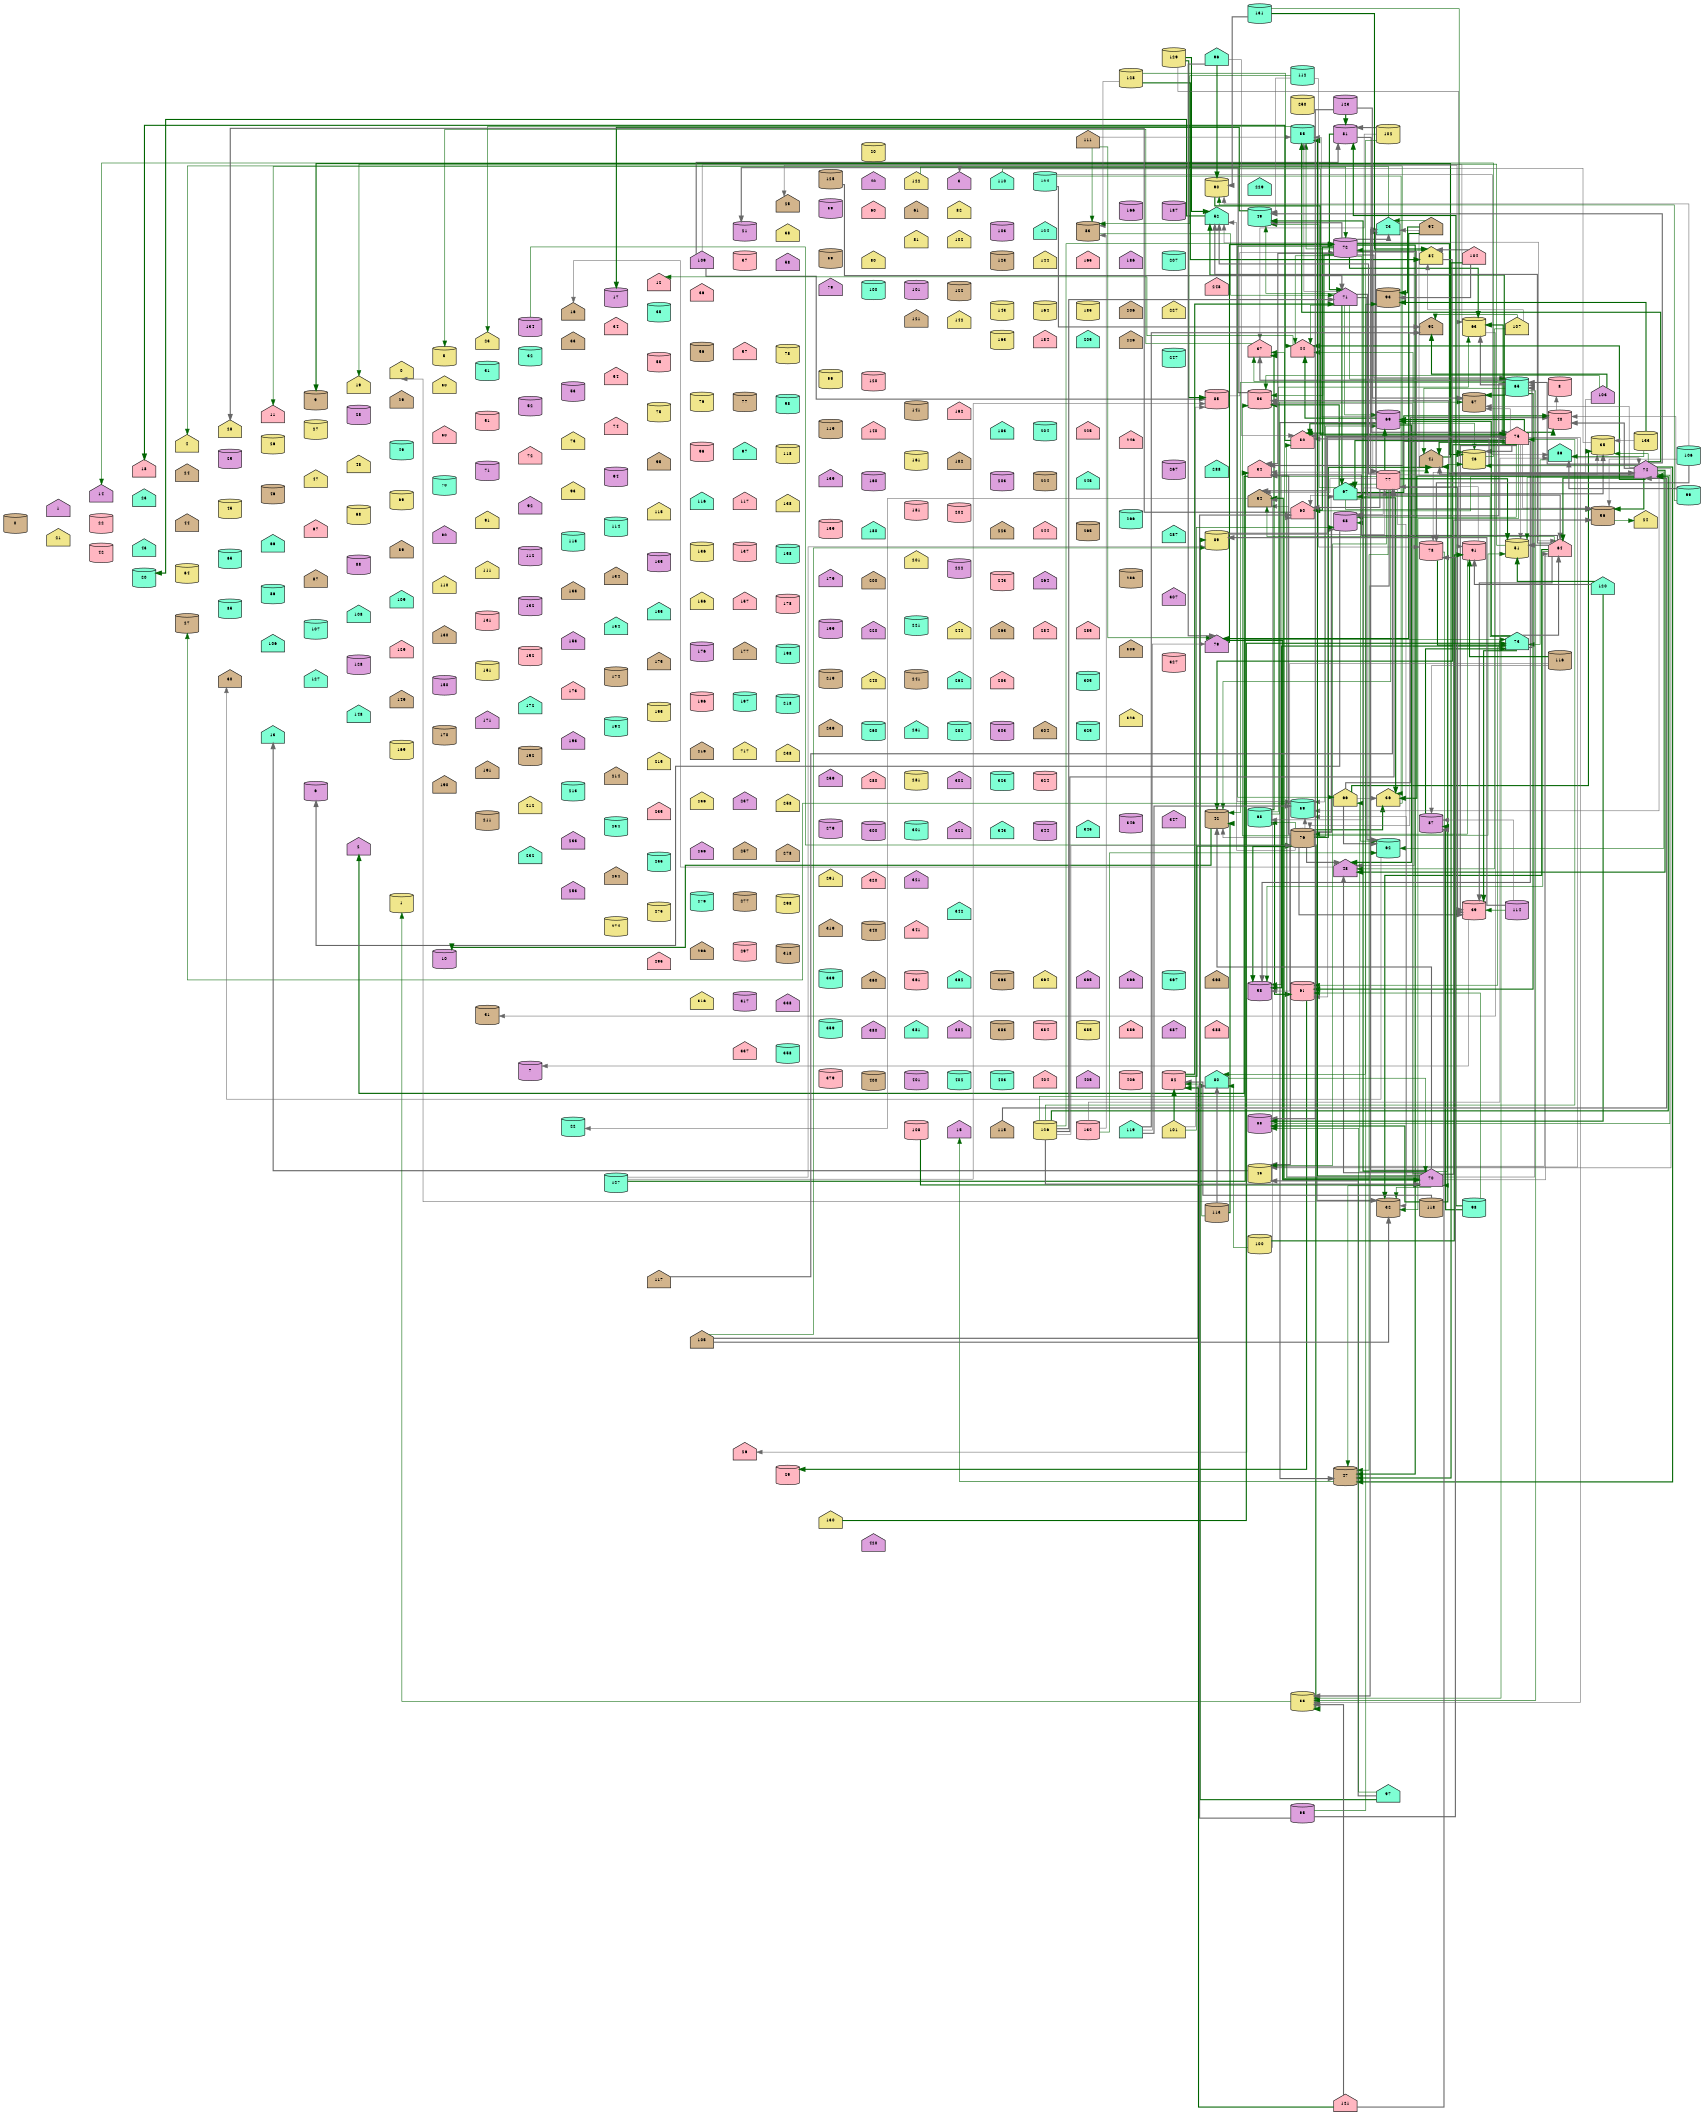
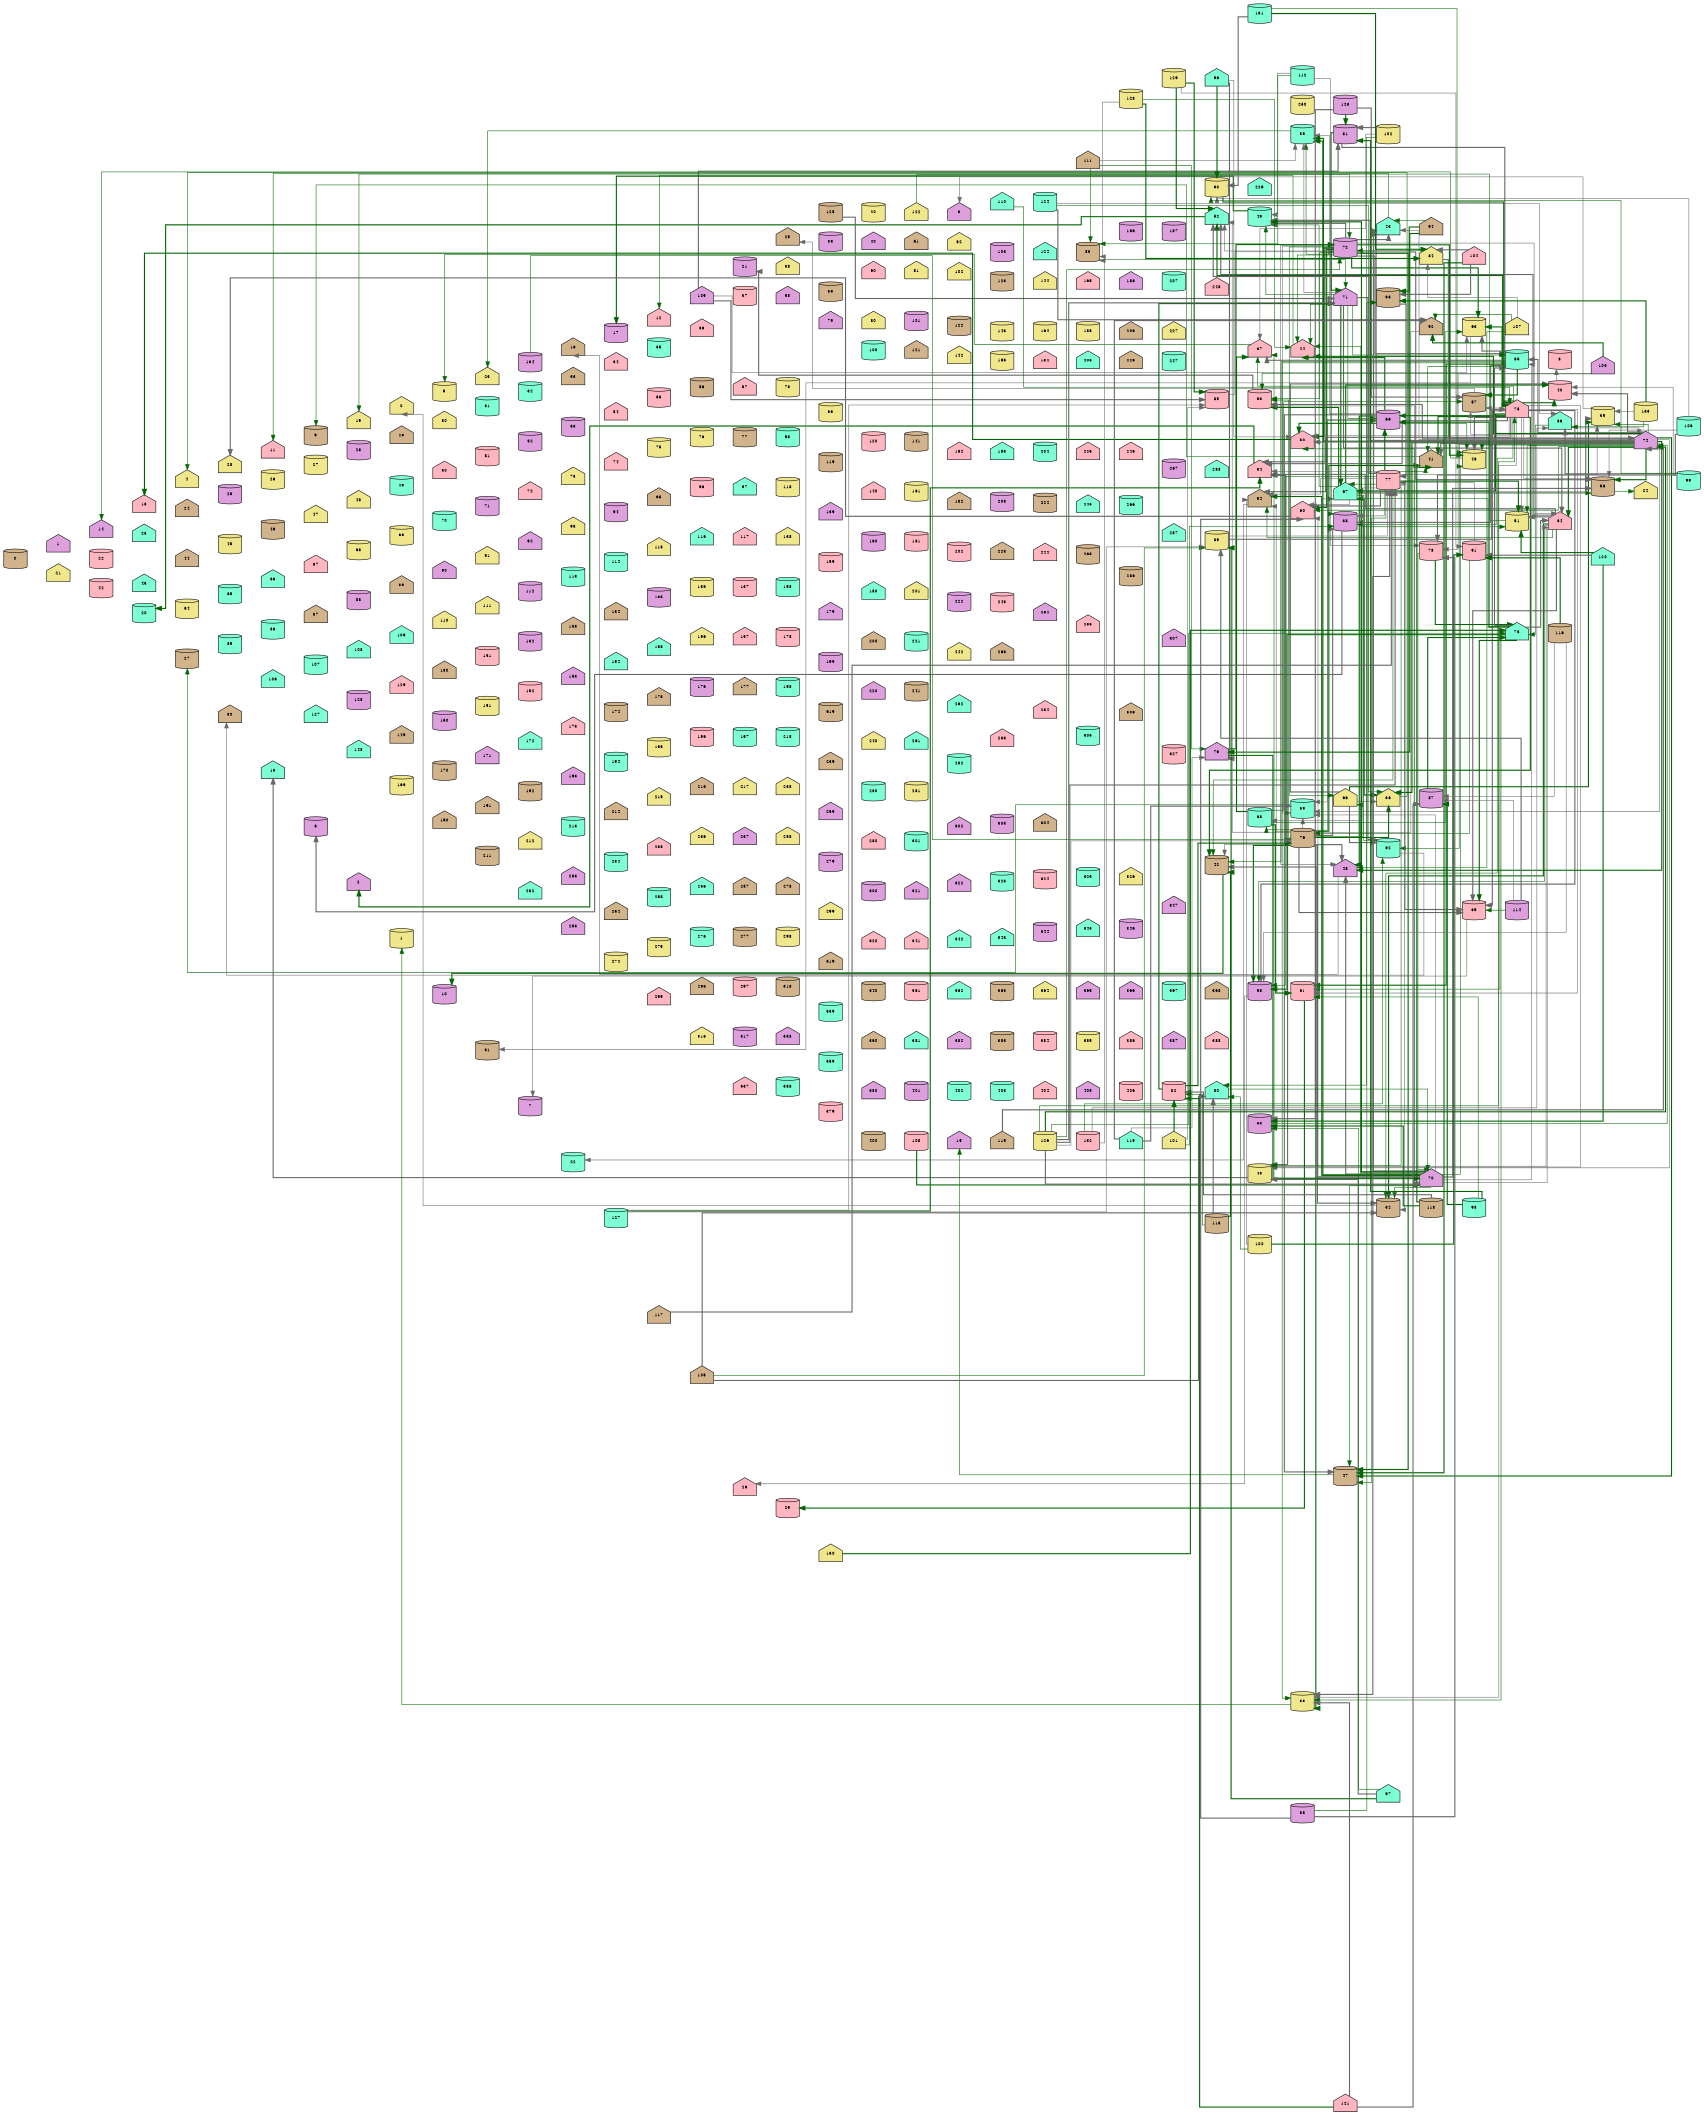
(923, 164) -> (886, 185)
(831, 679) -> (831, 712)
(745, 752) -> (745, 787)
(702, 852) -> (702, 887)
(831, 879) -> (831, 912)
(874, 1543) -> none
